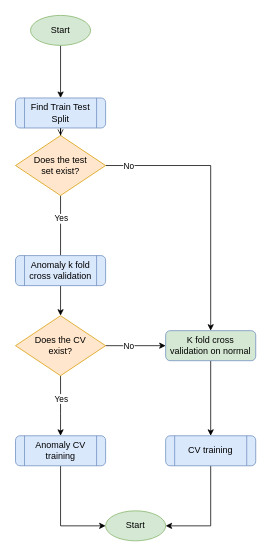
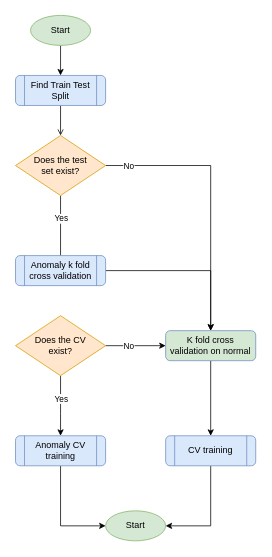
(60, 113) -> (60, 90)
(60, 297) -> (156, 270)
